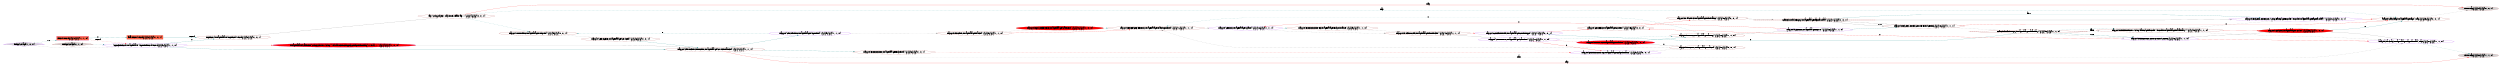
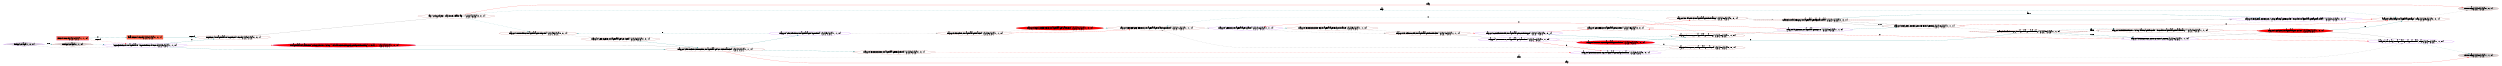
(44, 42) -> (48, 44)
